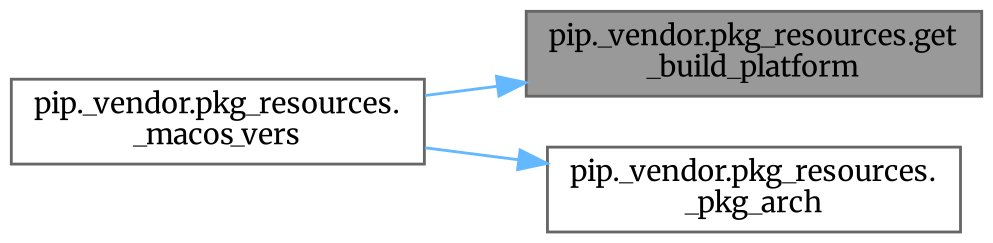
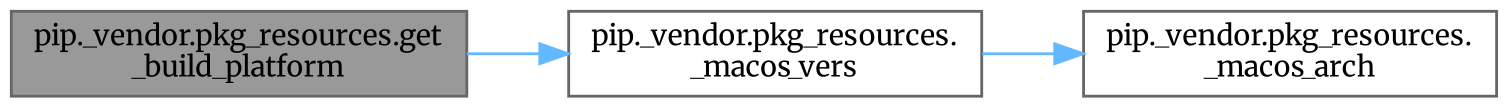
(461, 91) -> (503, 54)
(754, 190) -> (1290, 54)
